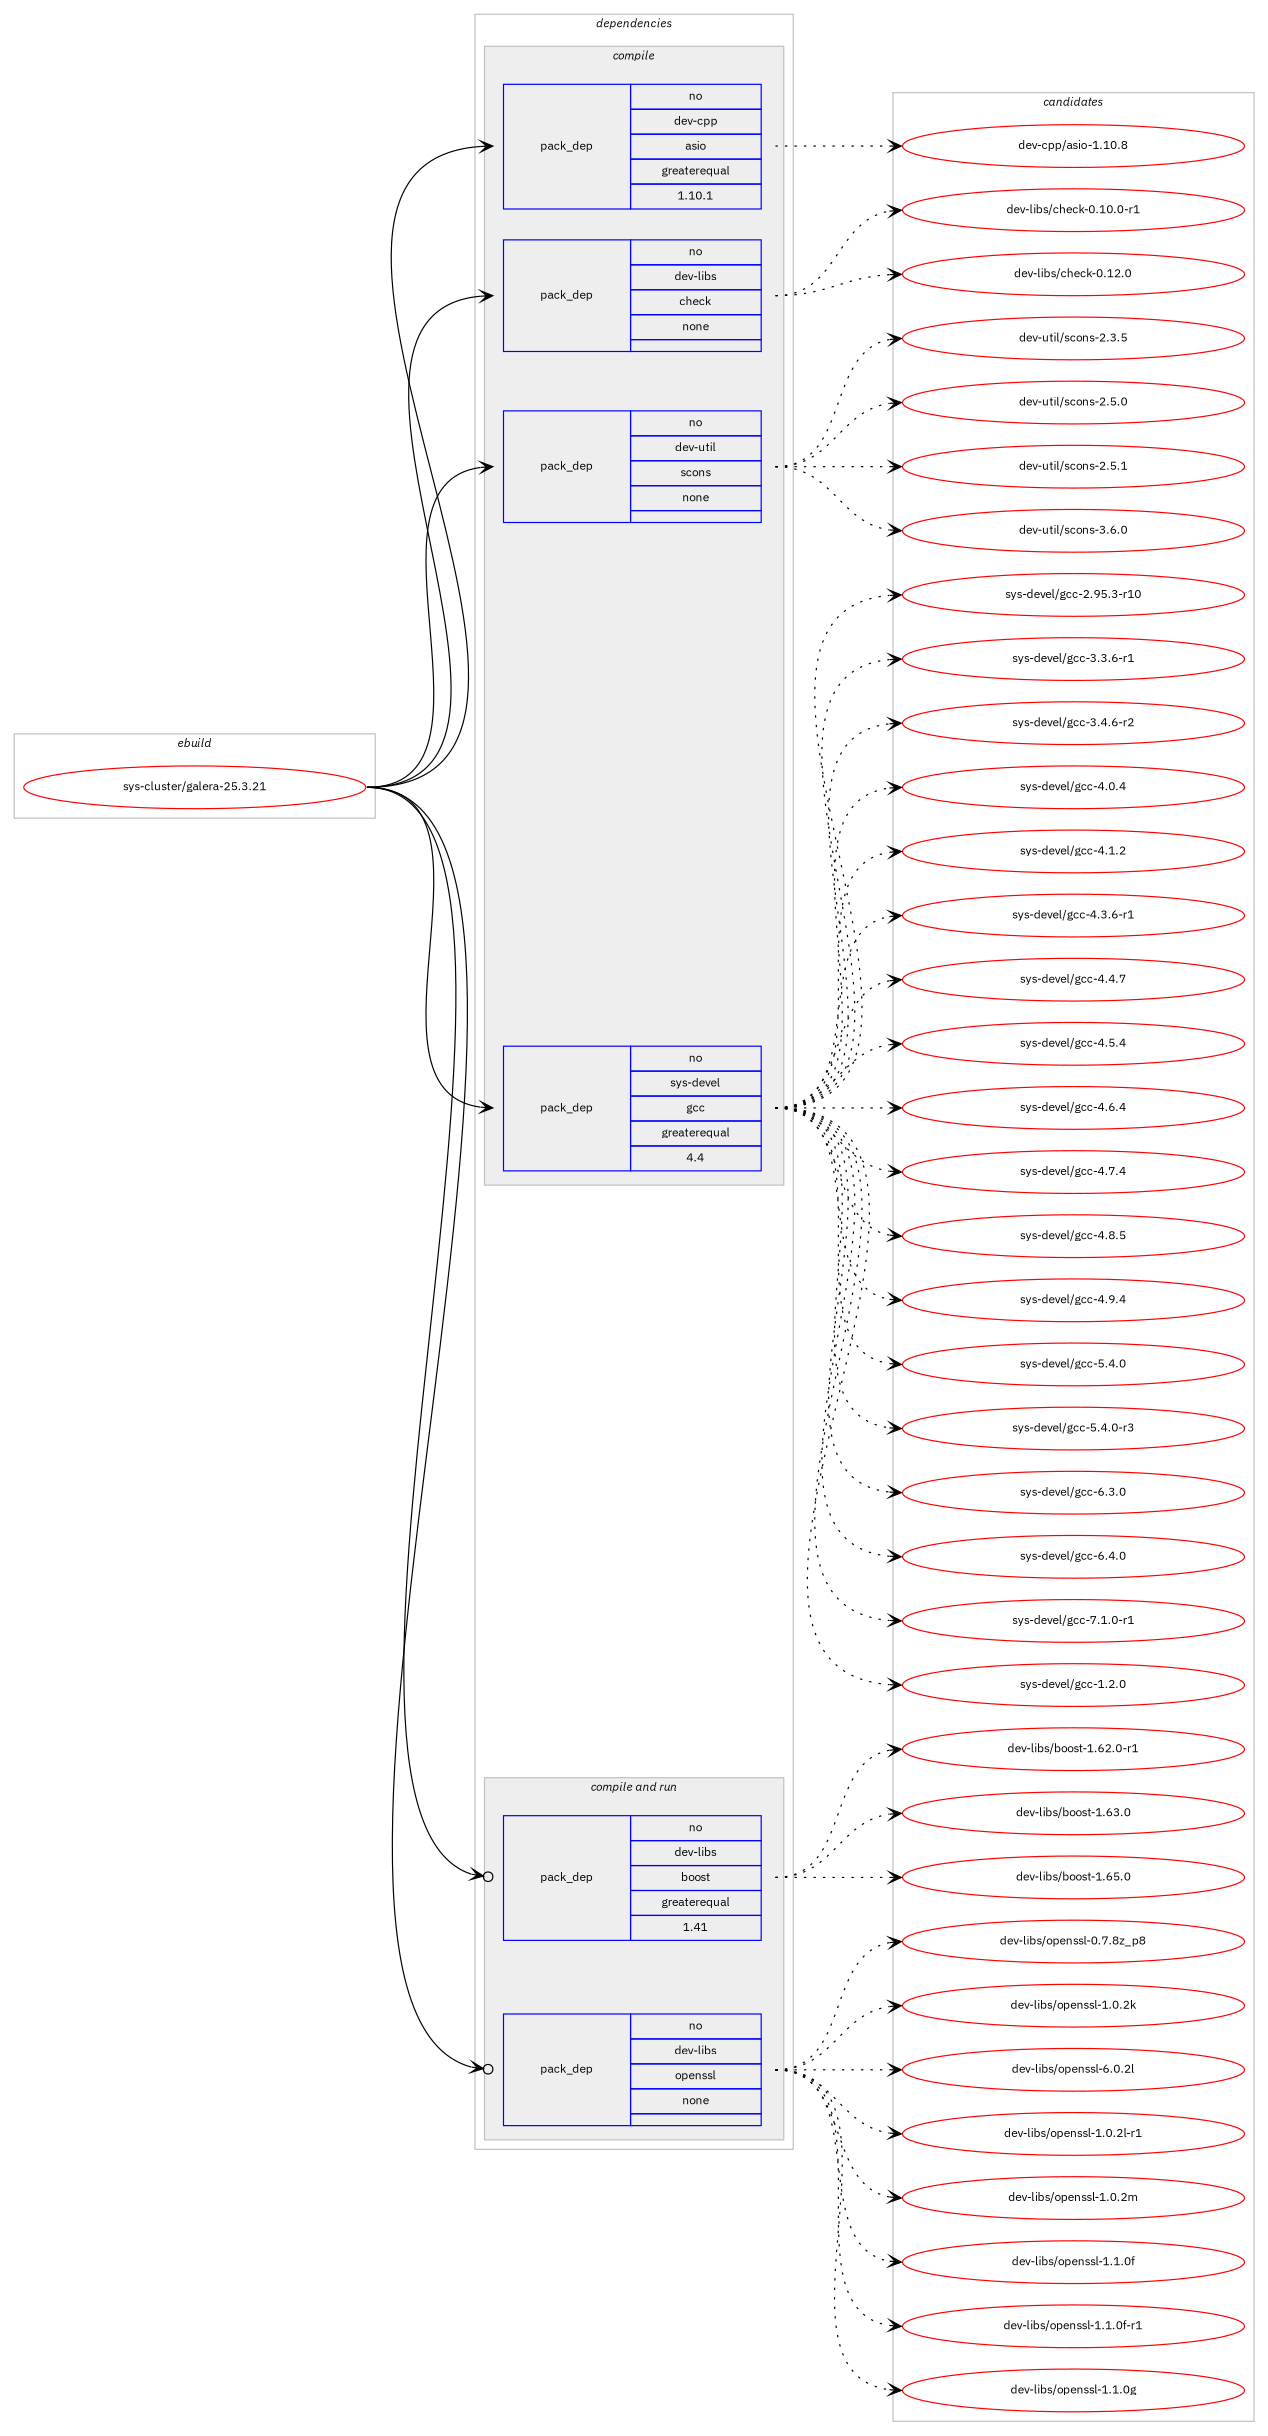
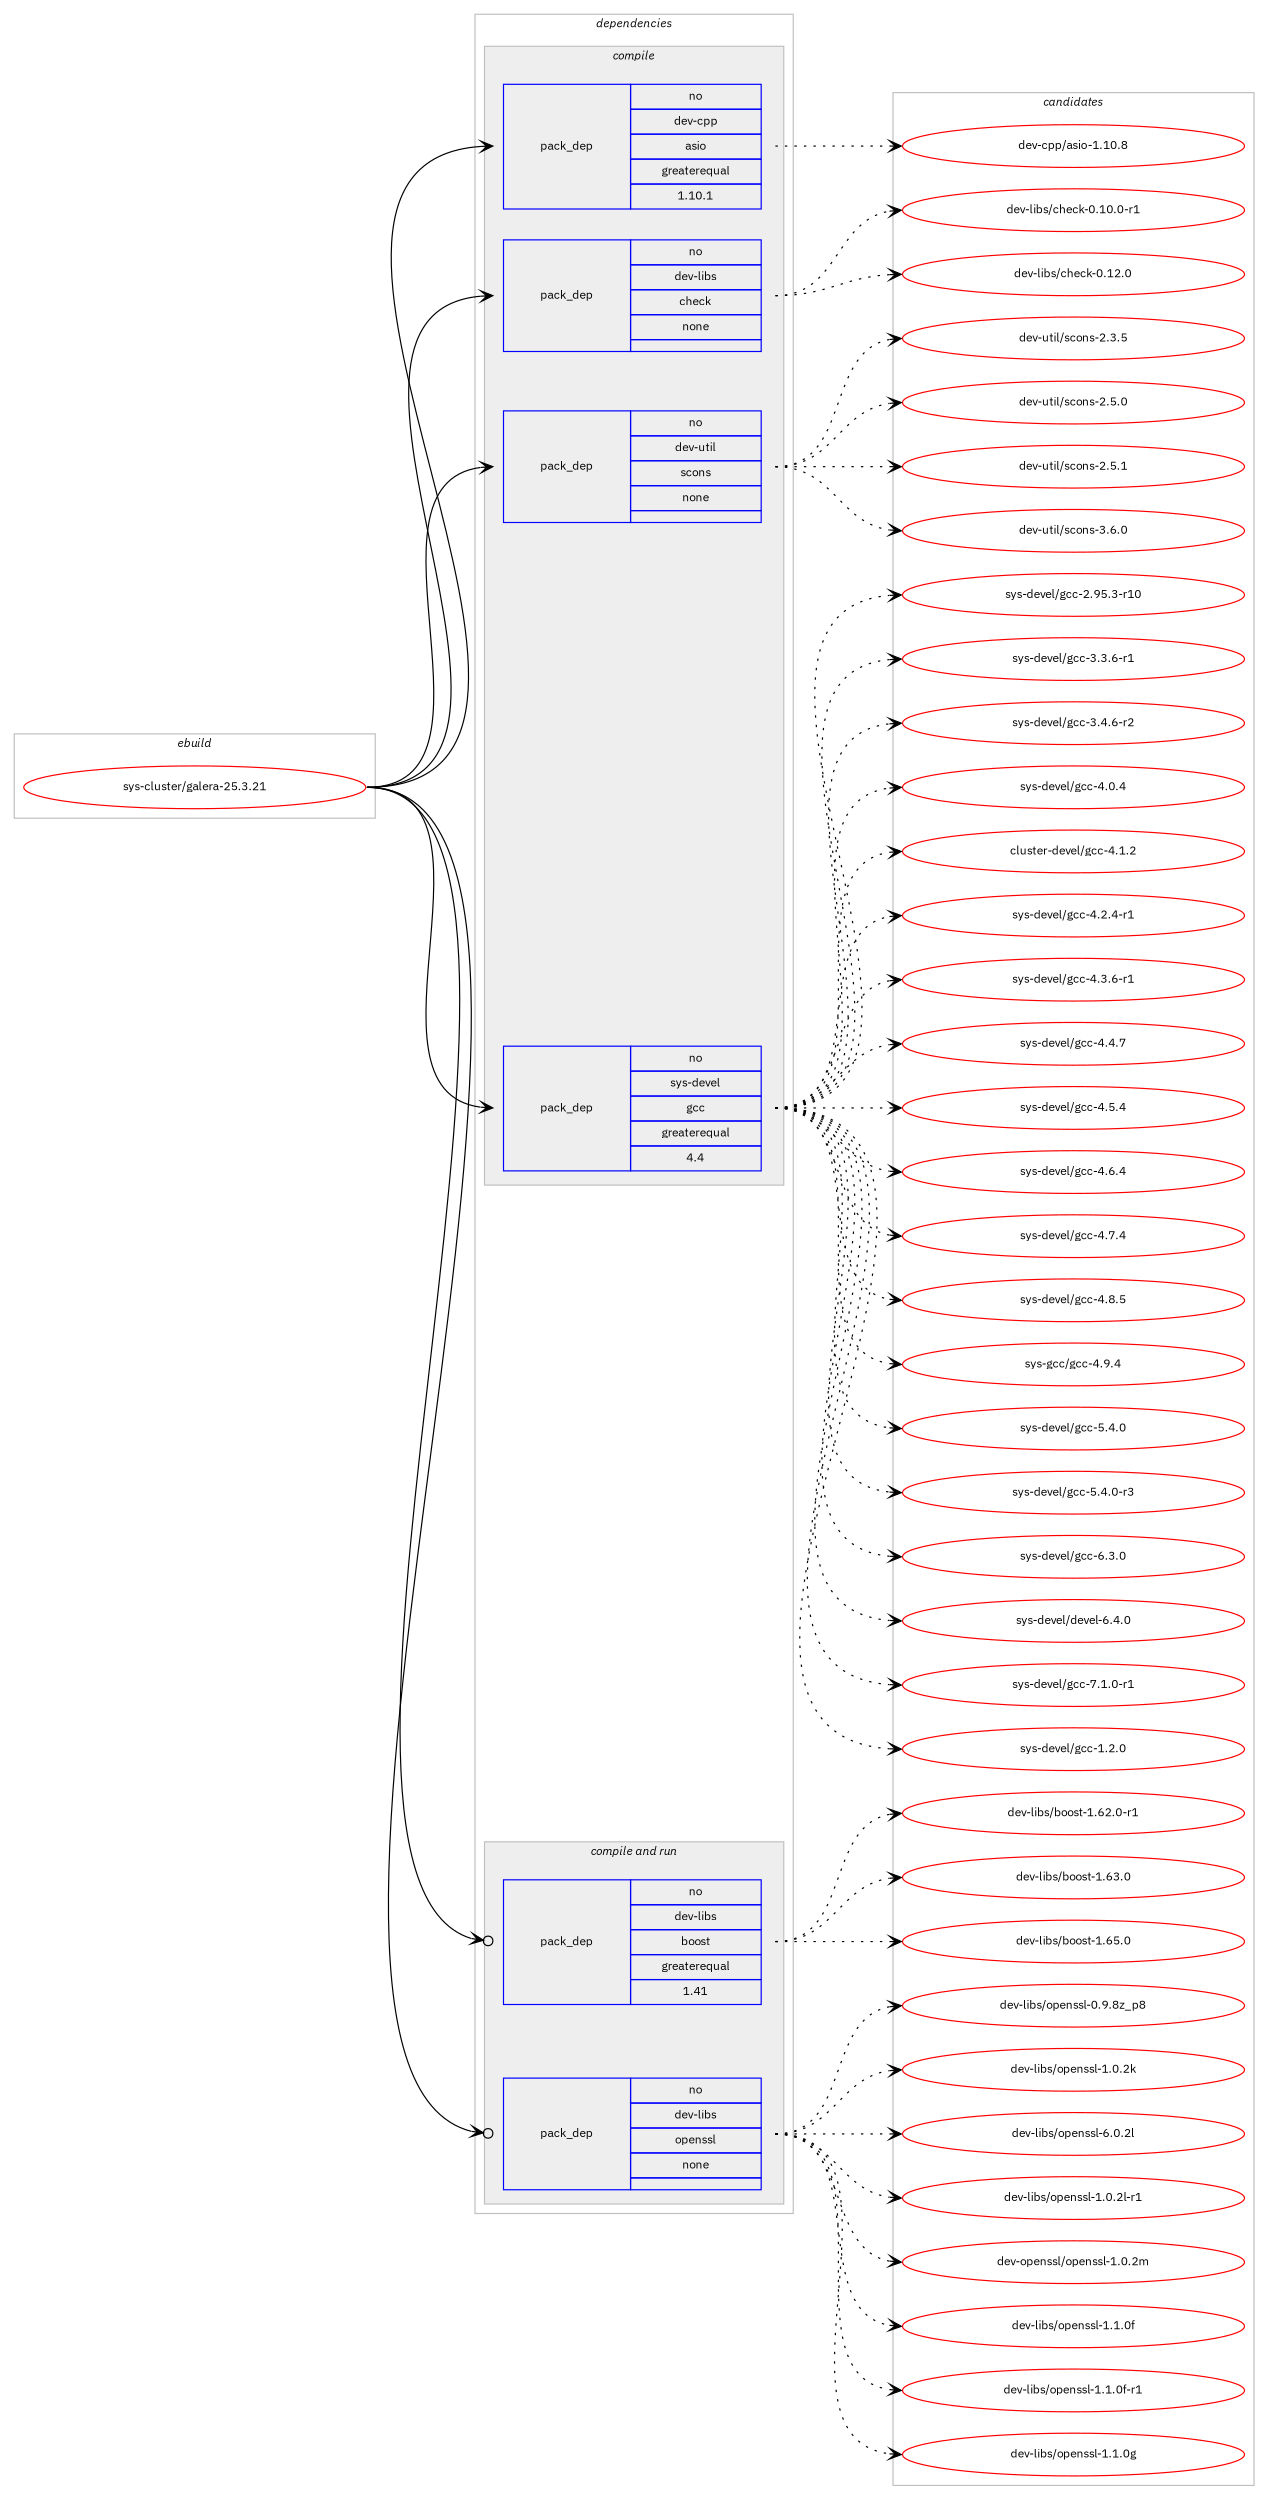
(1074, 851) -> (1074, 851)
none -> (1074, 916)
(1074, 1300) -> (1074, 1364)
(1074, 1557) -> (1074, 1621)
(1074, 1942) -> (1074, 2006)
(1074, 2198) -> (1074, 2262)
